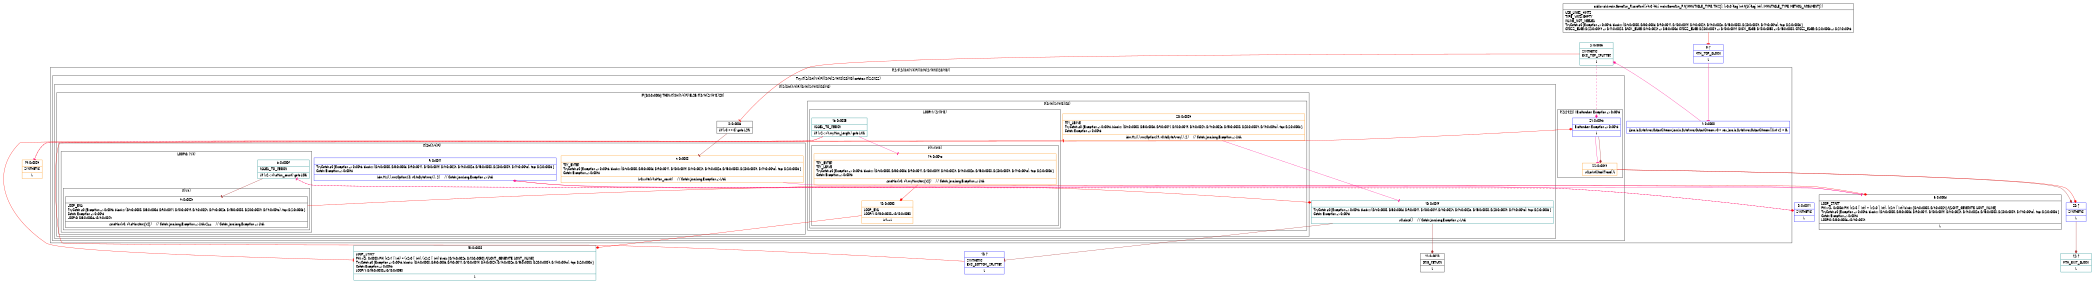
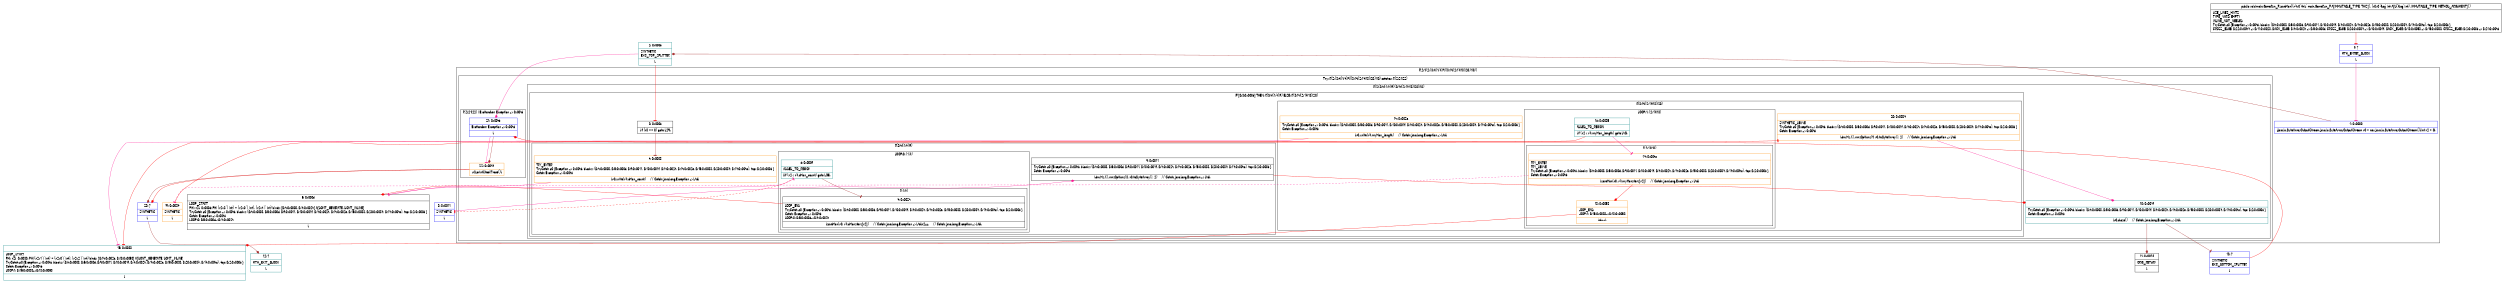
(1708, 54) -> (2356, 54)
(1596, 90) -> (554, 60)
(1659, 91) -> (1506, 57)
(1073, 123) -> (1793, 123)
none -> (1401, 127)
(425, 141) -> (848, 185)
(435, 169) -> (1152, 169)
(1315, 172) -> (2020, 169)
(1043, 188) -> (626, 204)
(887, 220) -> (1602, 220)
